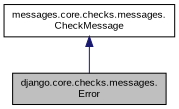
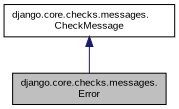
(89, 21) -> (89, 21)
